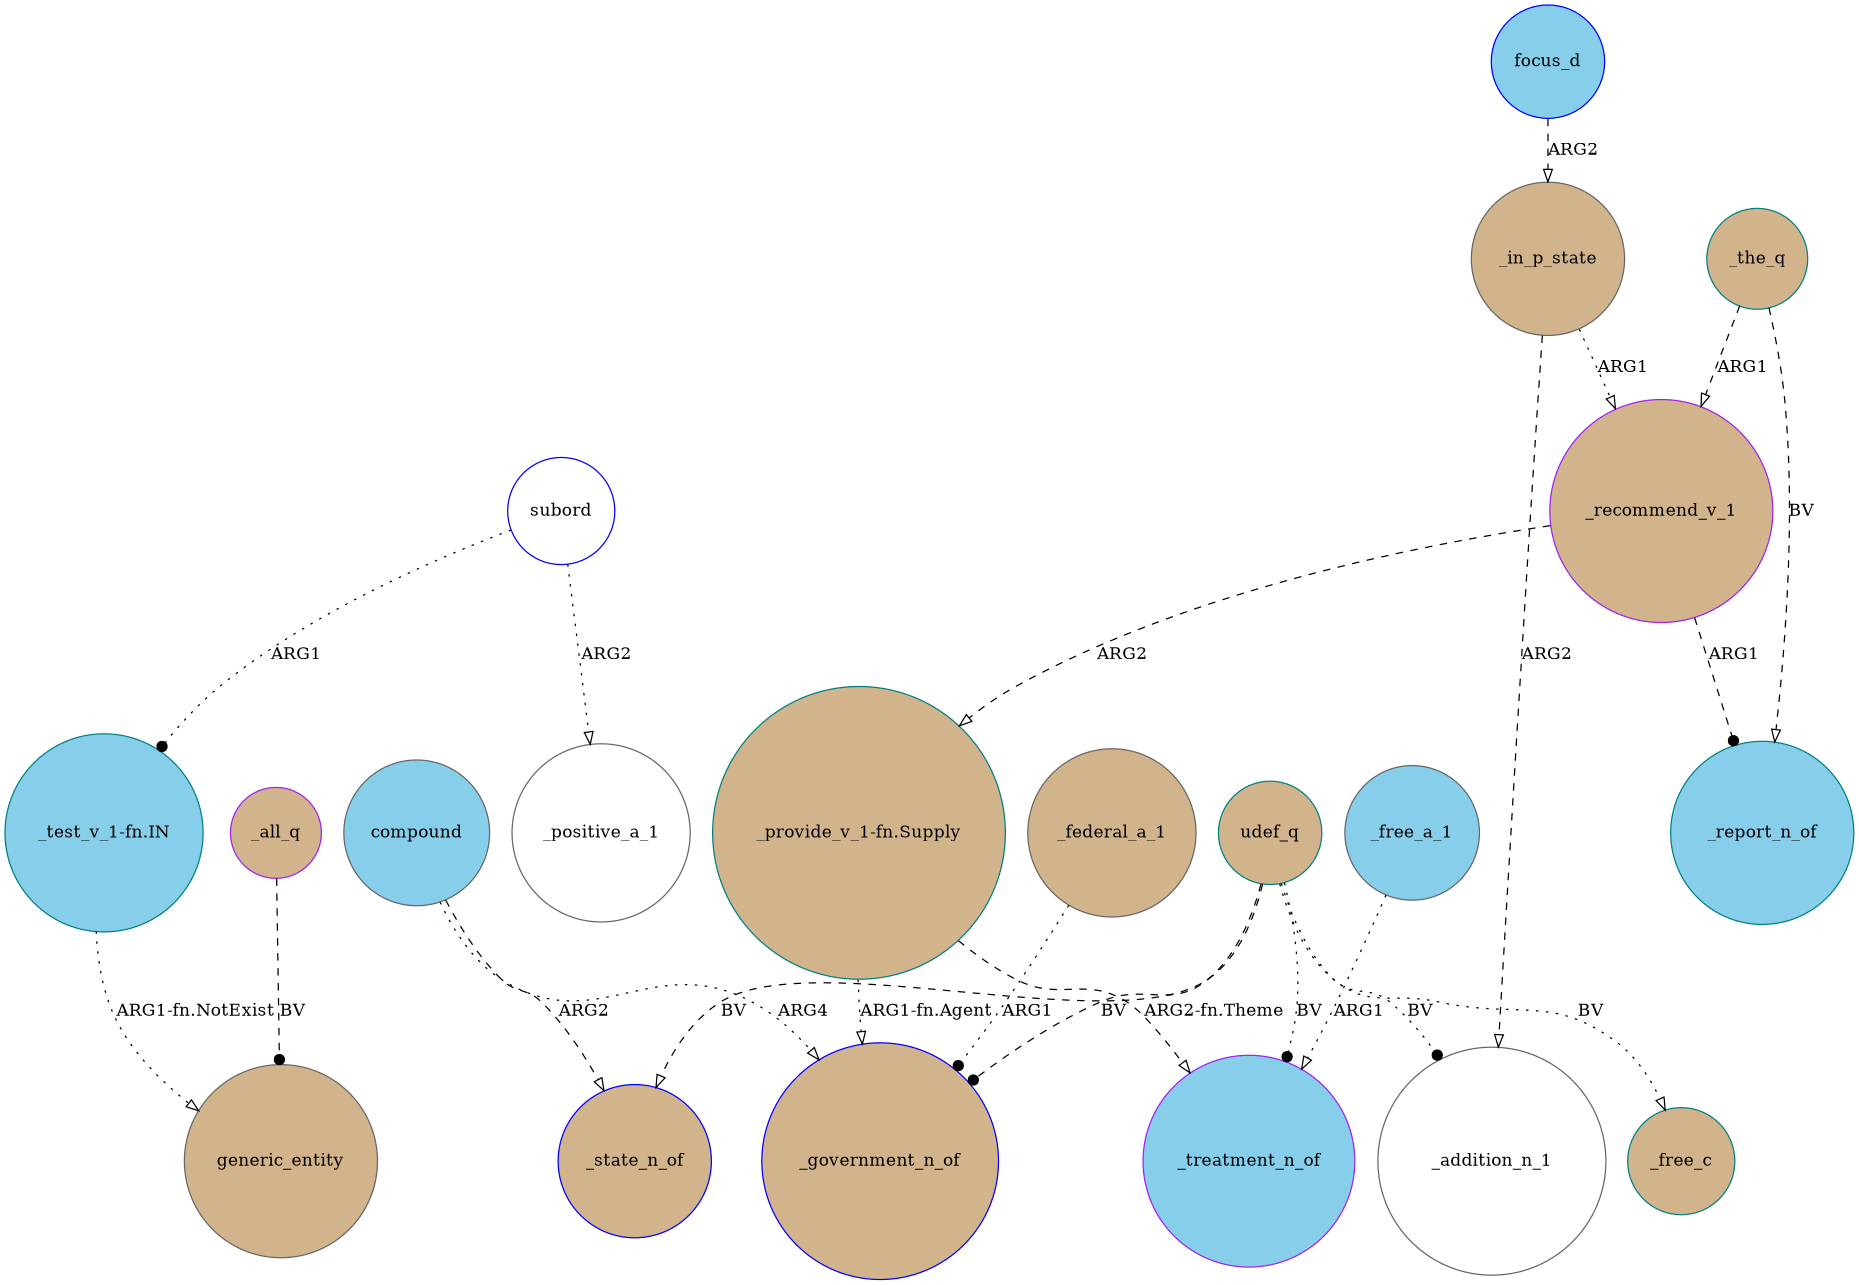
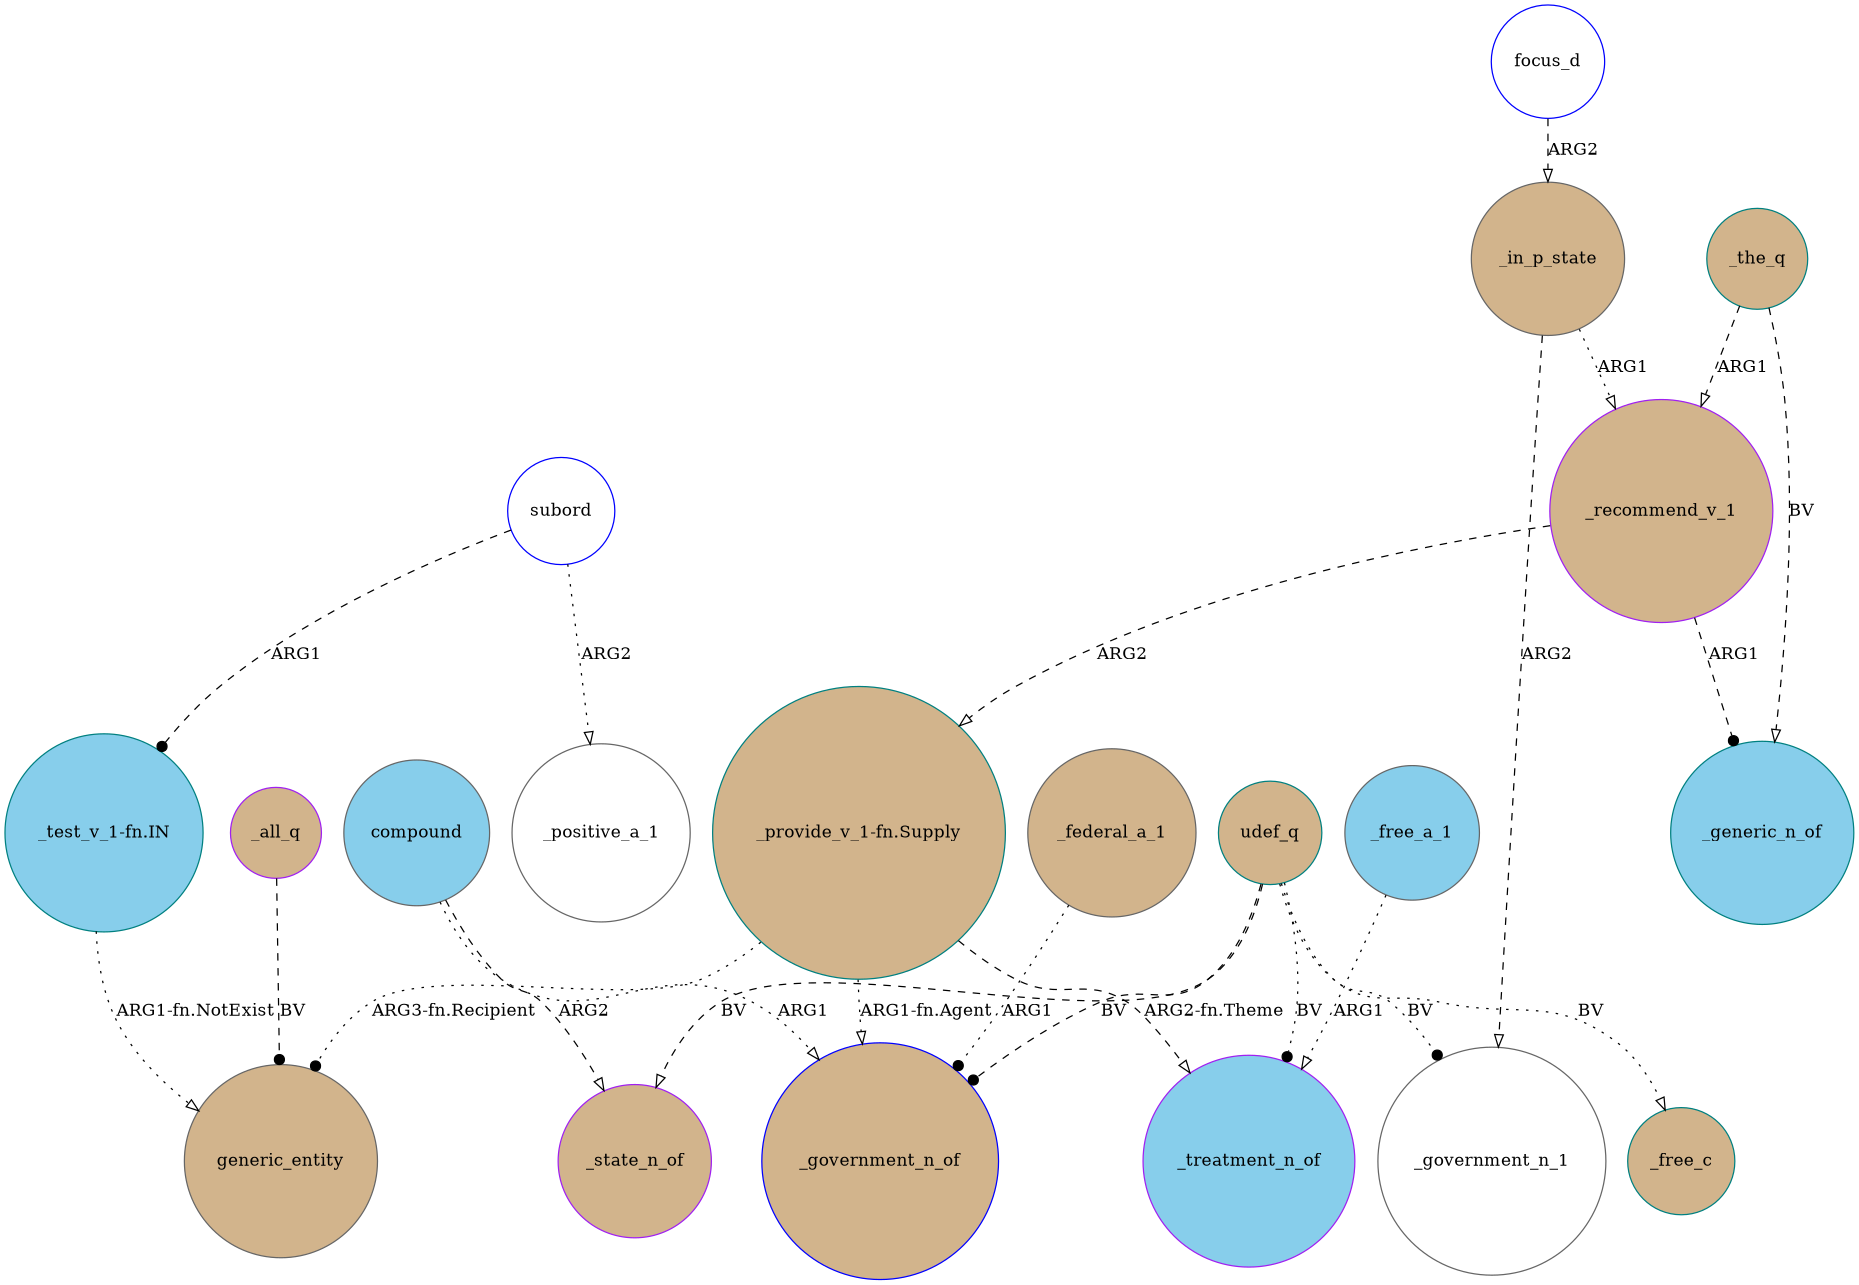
(1548, 62) -> (1548, 62)
(325, 616) -> (325, 616)
(1762, 833) -> (1762, 833)
none -> (543, 987)
(804, 1011) -> (804, 1011)
(635, 1161) -> (635, 1161)
(1492, 1161) -> (1492, 1161)
